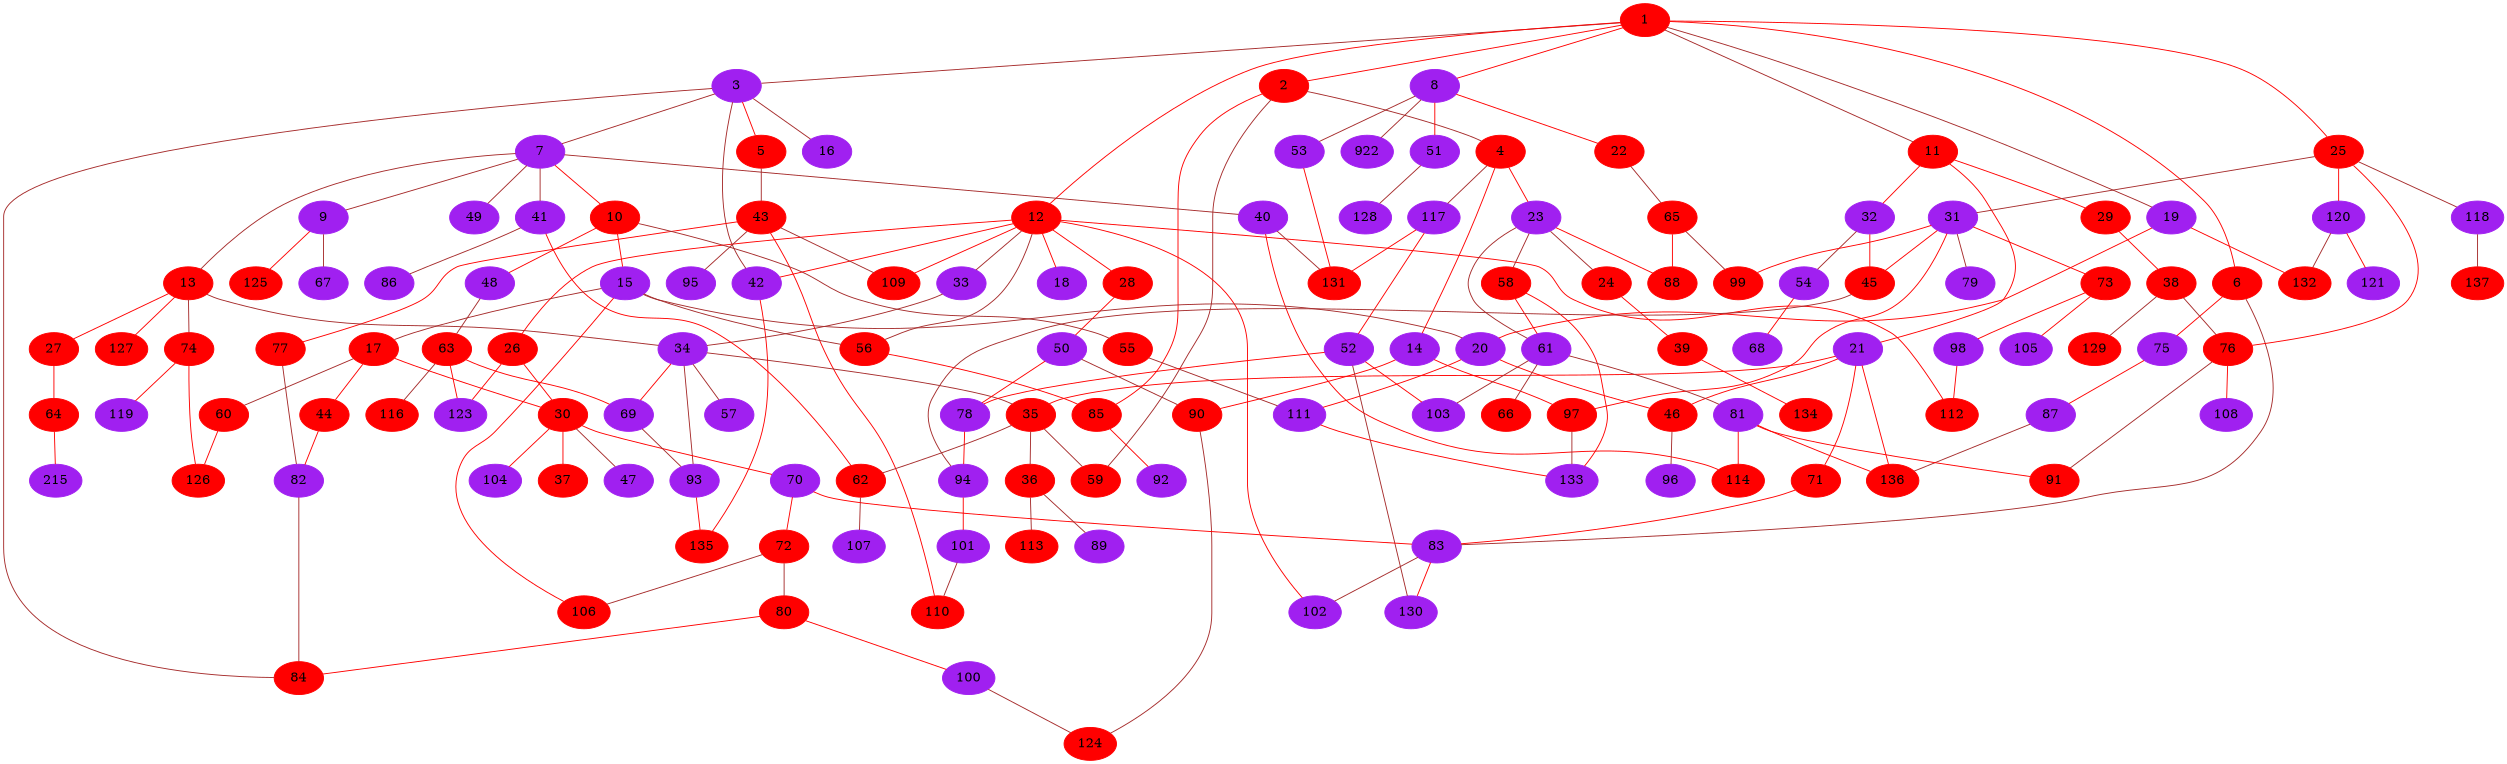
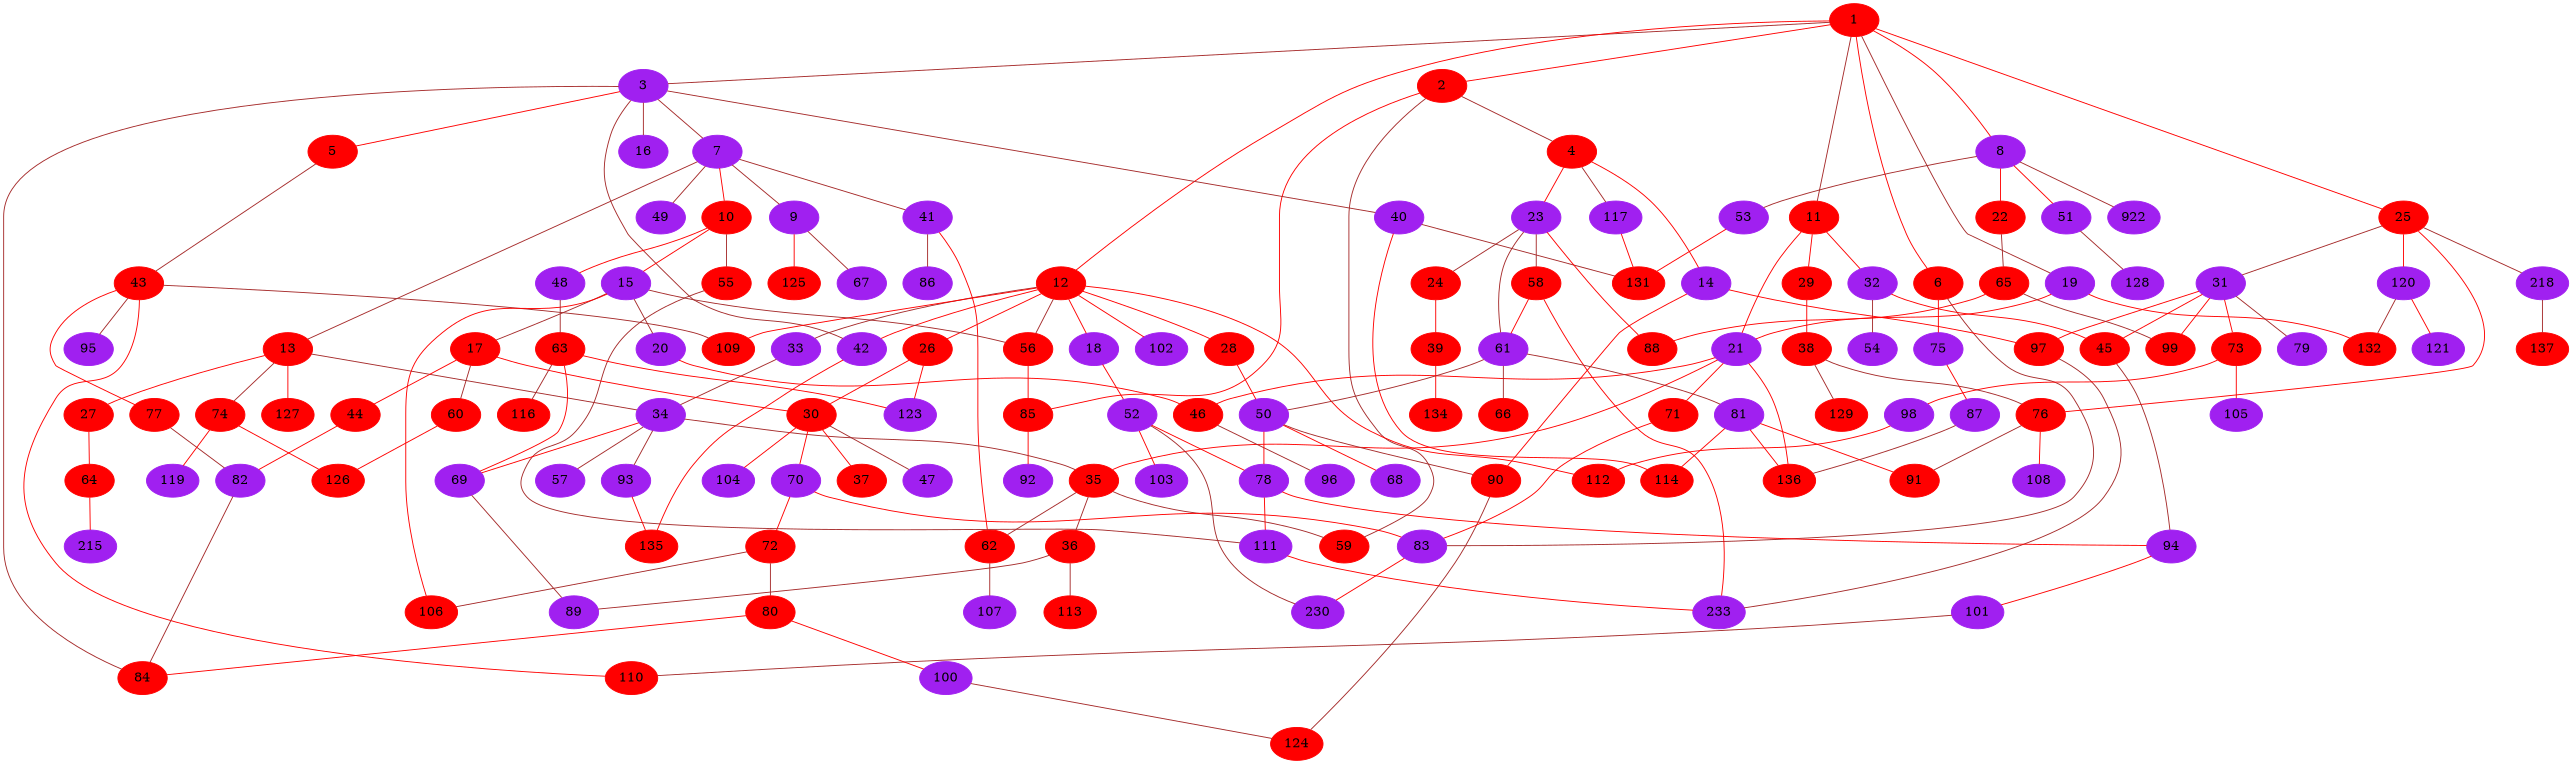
(902, 185) -> (1021, 152)
(2478, 218) -> (2542, 283)
(1391, 283) -> (1113, 382)
(1833, 320) -> (1926, 317)
(1776, 323) -> (1339, 452)
(1486, 386) -> (1387, 389)
(1389, 387) -> (1265, 510)
(654, 440) -> (517, 546)
(1572, 481) -> (1719, 612)
(1376, 579) -> none
(1411, 612) -> (1318, 612)
